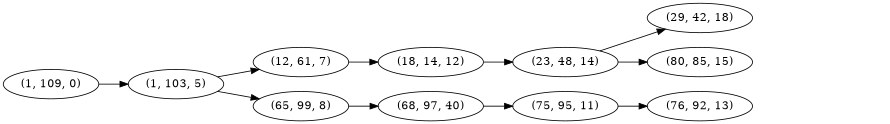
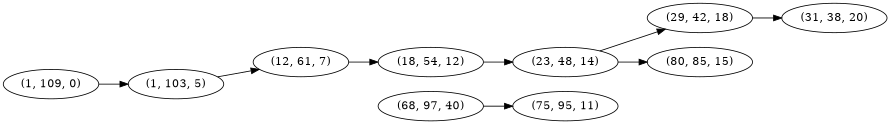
none -> (834, 18)
(431, 62) -> (431, 62)
(301, 106) -> none
(700, 106) -> none
